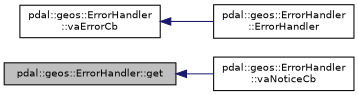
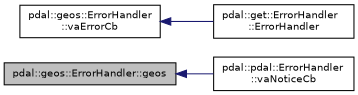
(284, 21) -> (284, 21)
(90, 74) -> (90, 74)
(284, 74) -> (284, 74)
